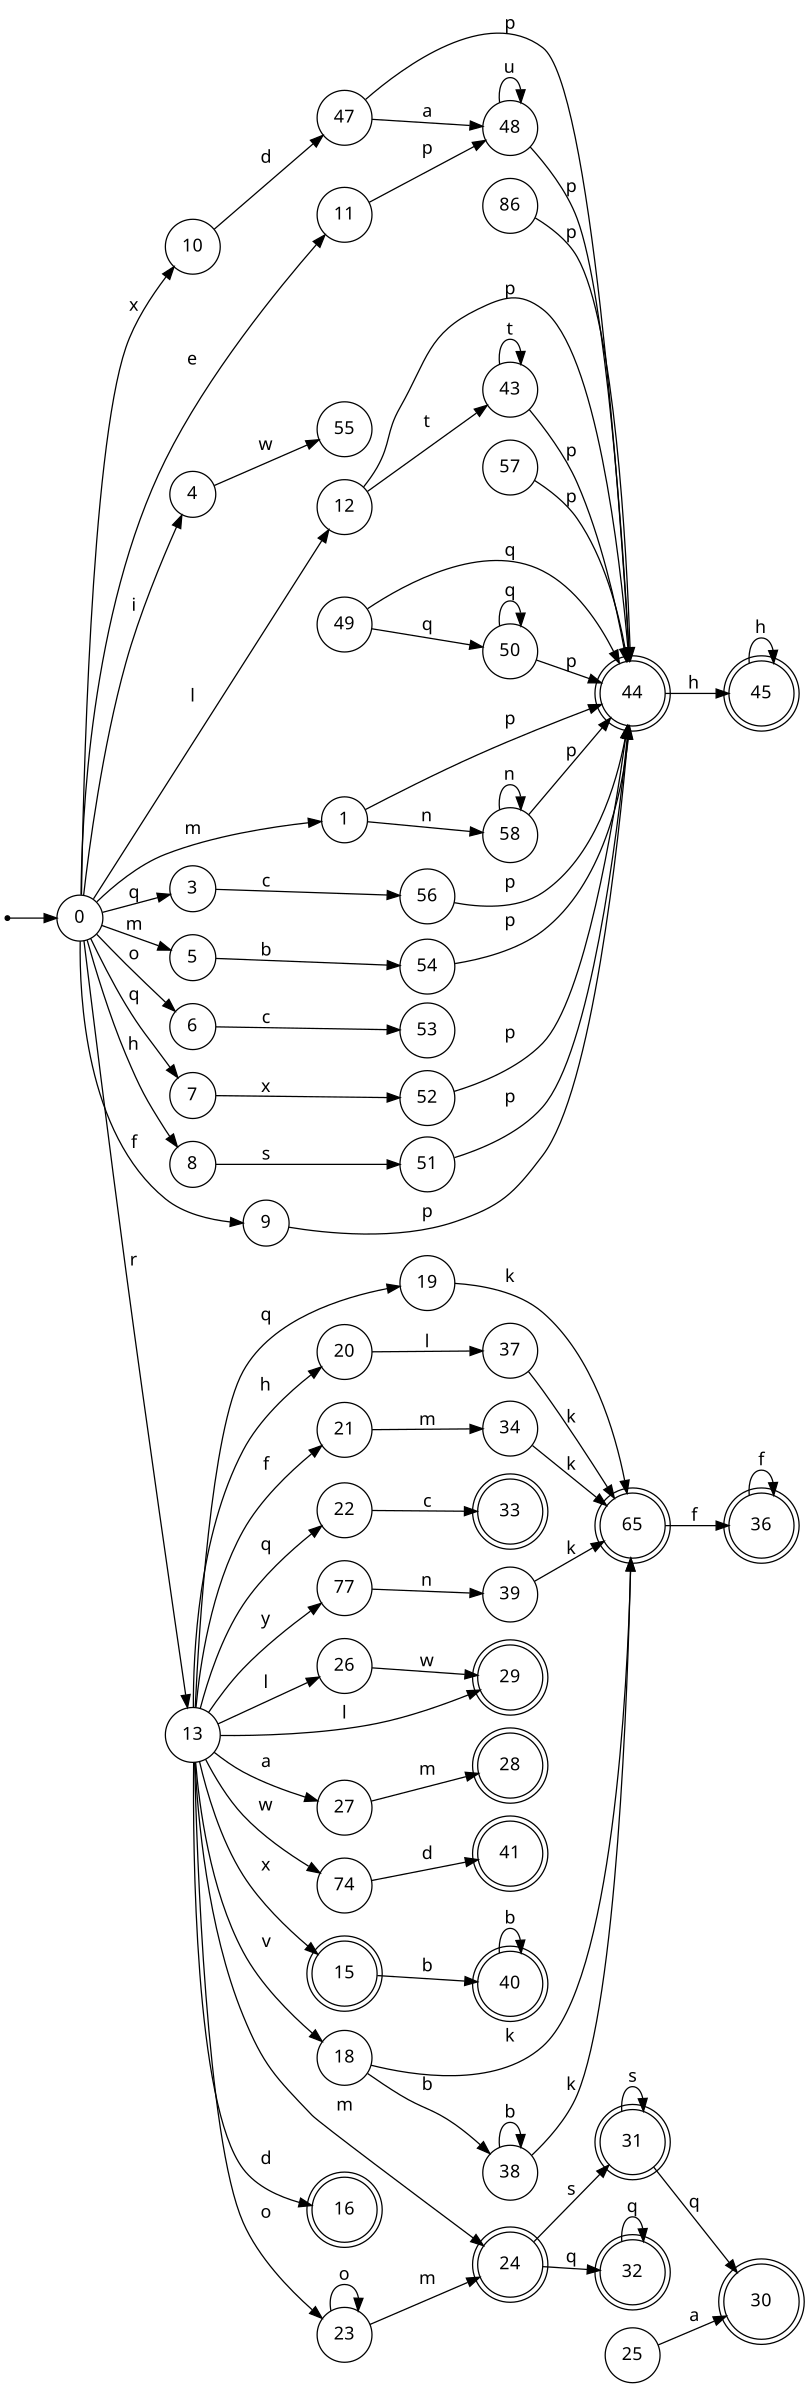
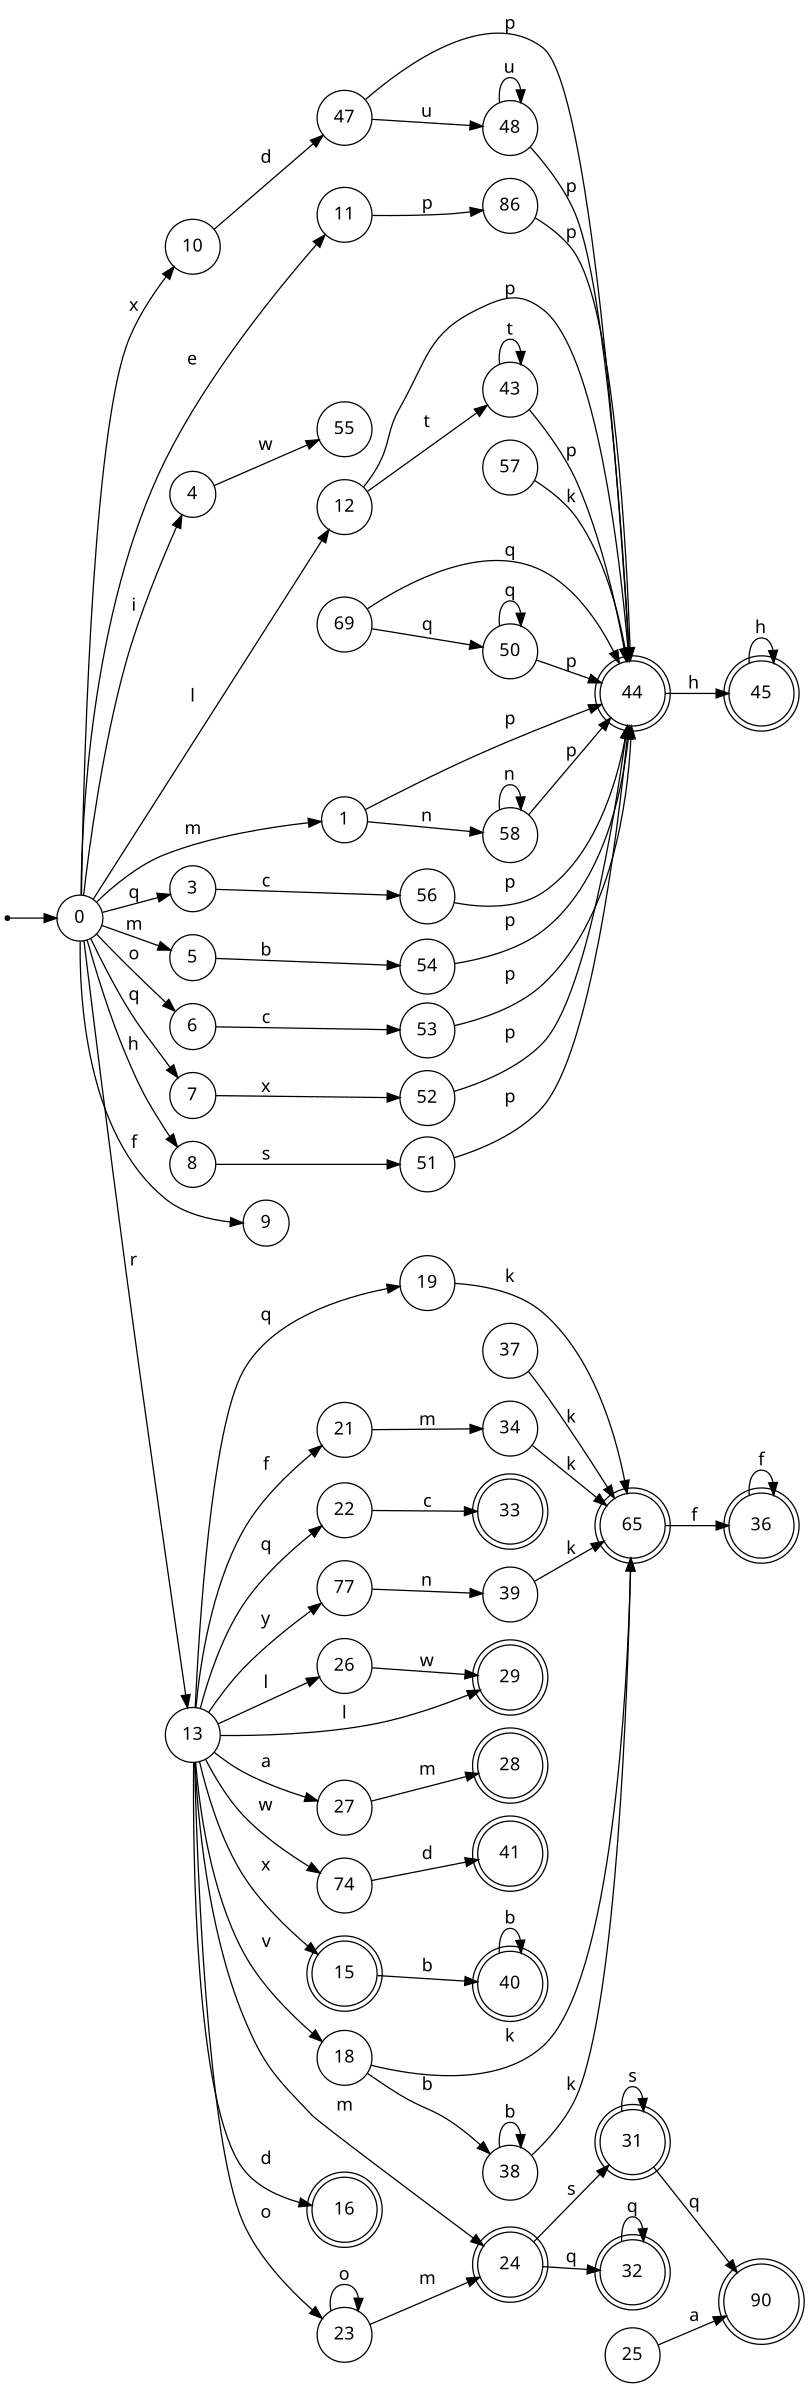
(427, 112) -> (427, 112)
(422, 174) -> (421, 215)
(571, 498) -> (571, 498)
(345, 625) -> (345, 625)
(572, 1088) -> (578, 940)
(345, 1352) -> none
(761, 2302) -> (761, 2302)
